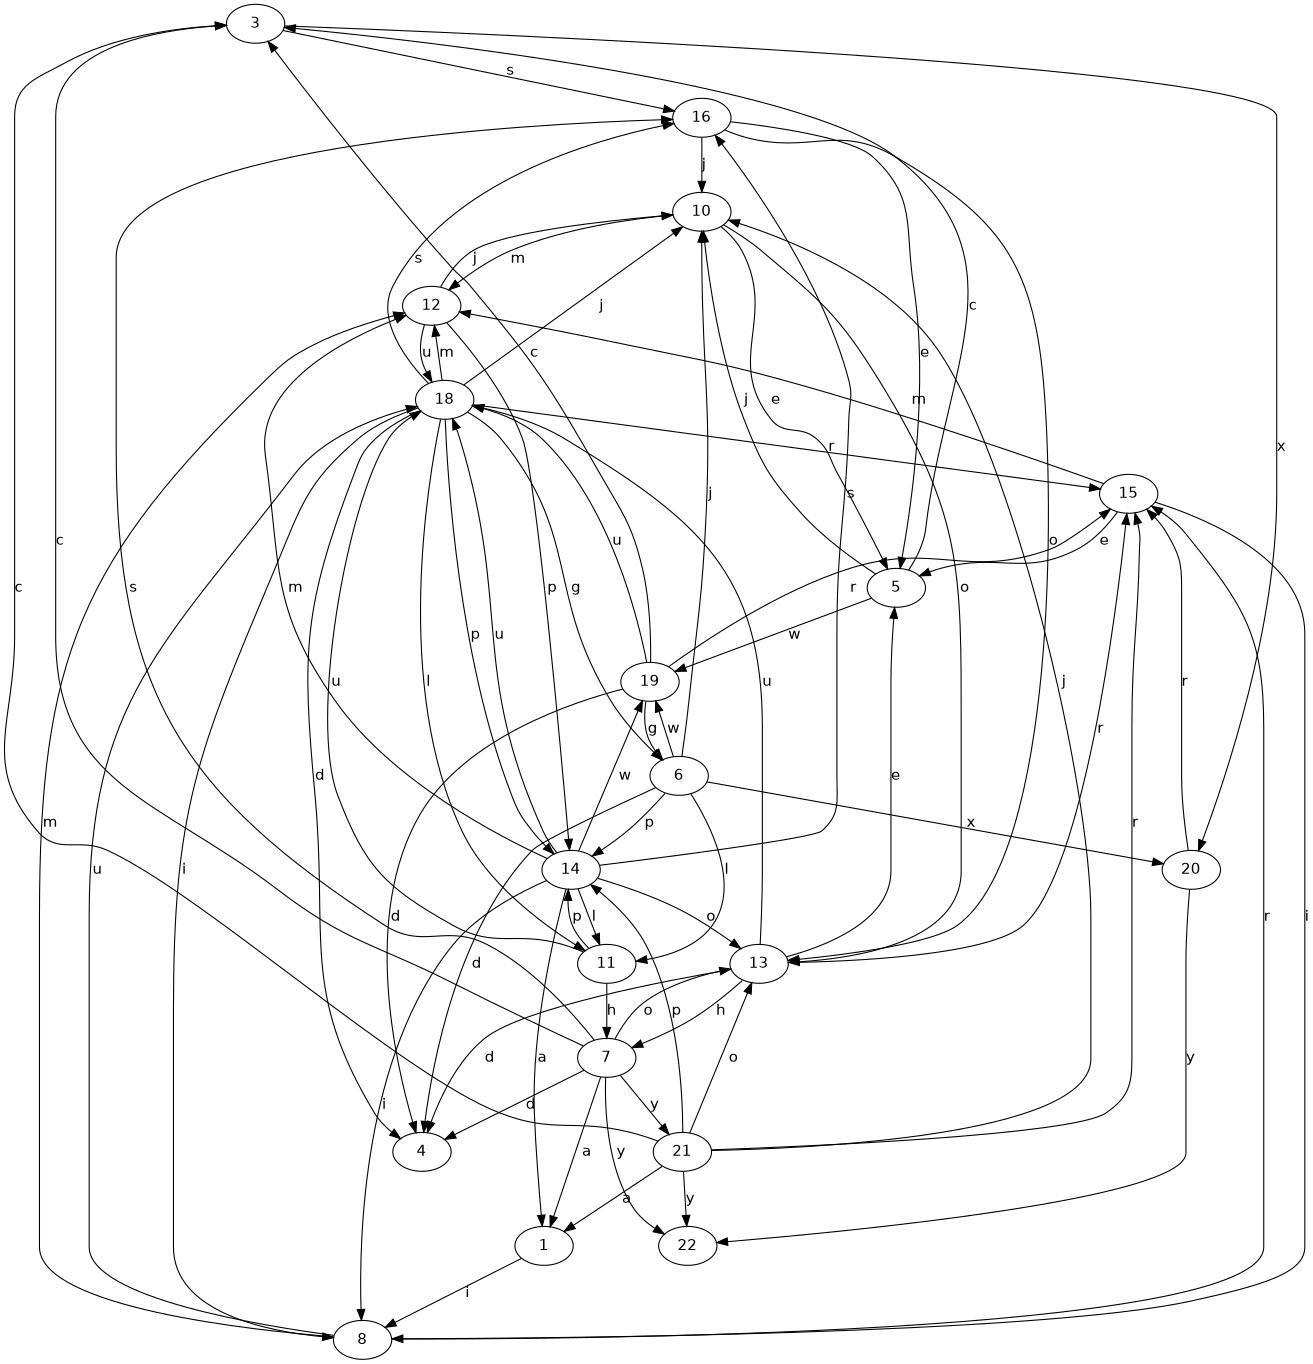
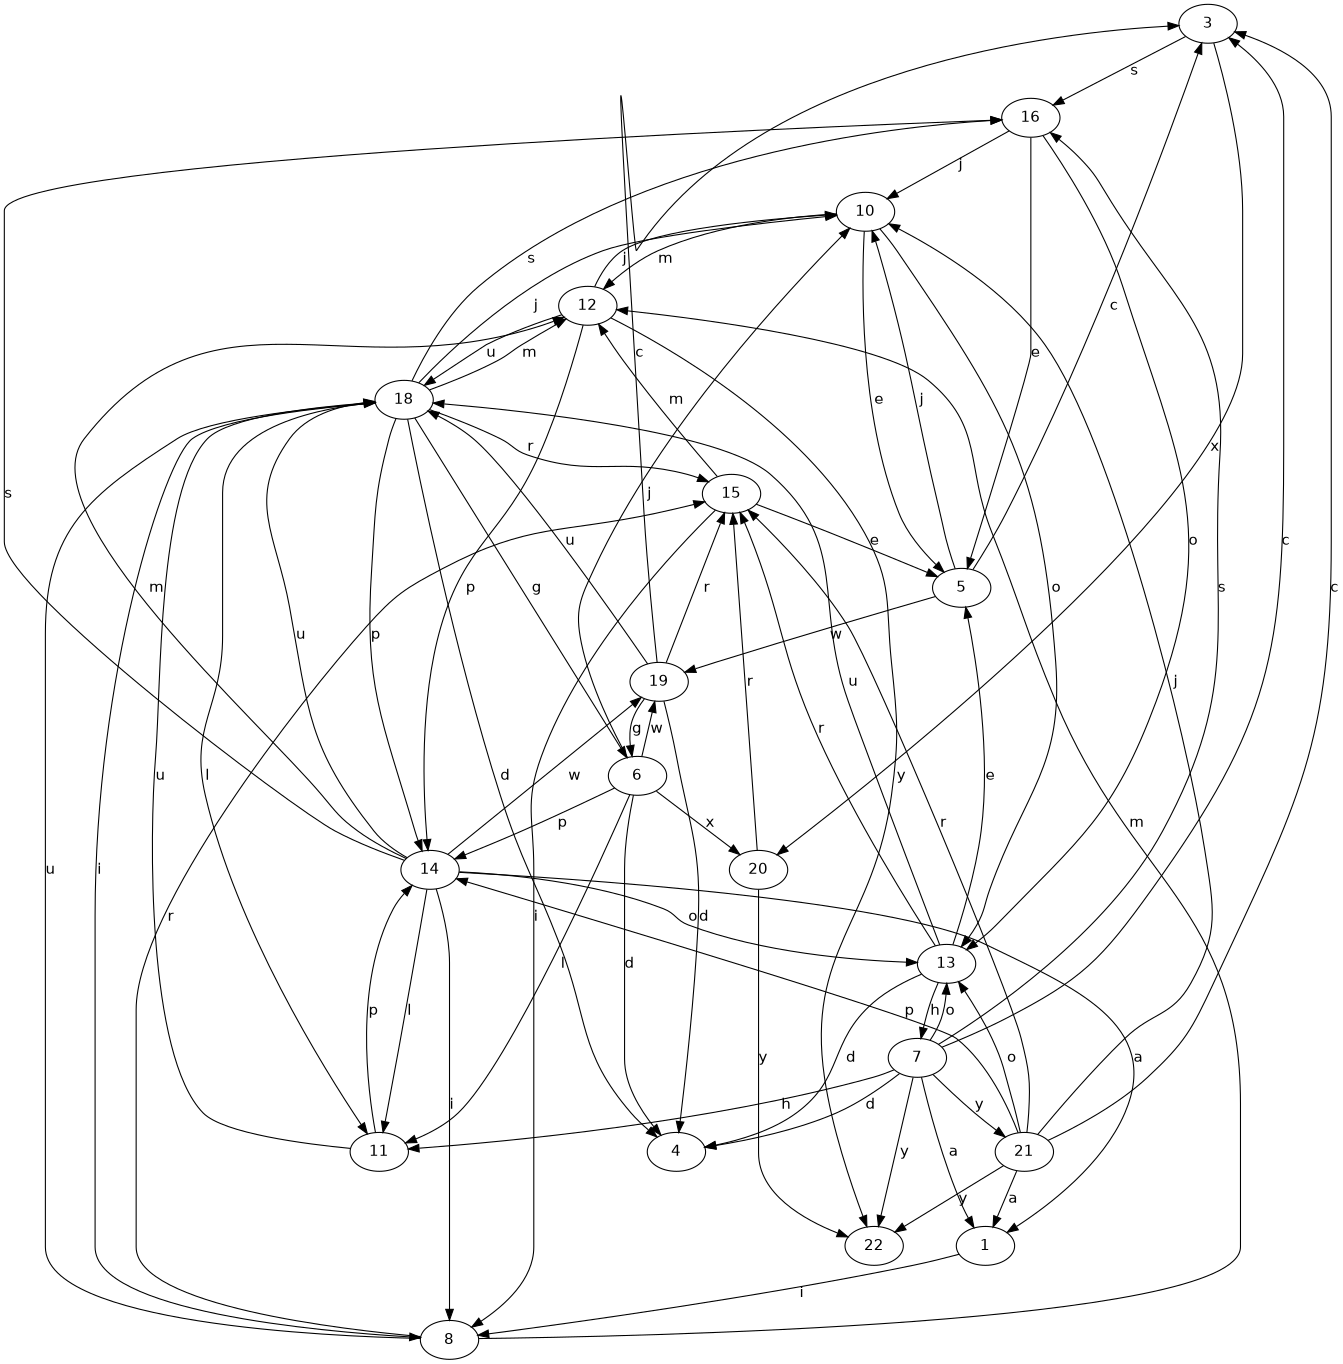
none -> (894, 687)
(607, 1005) -> (659, 1121)
